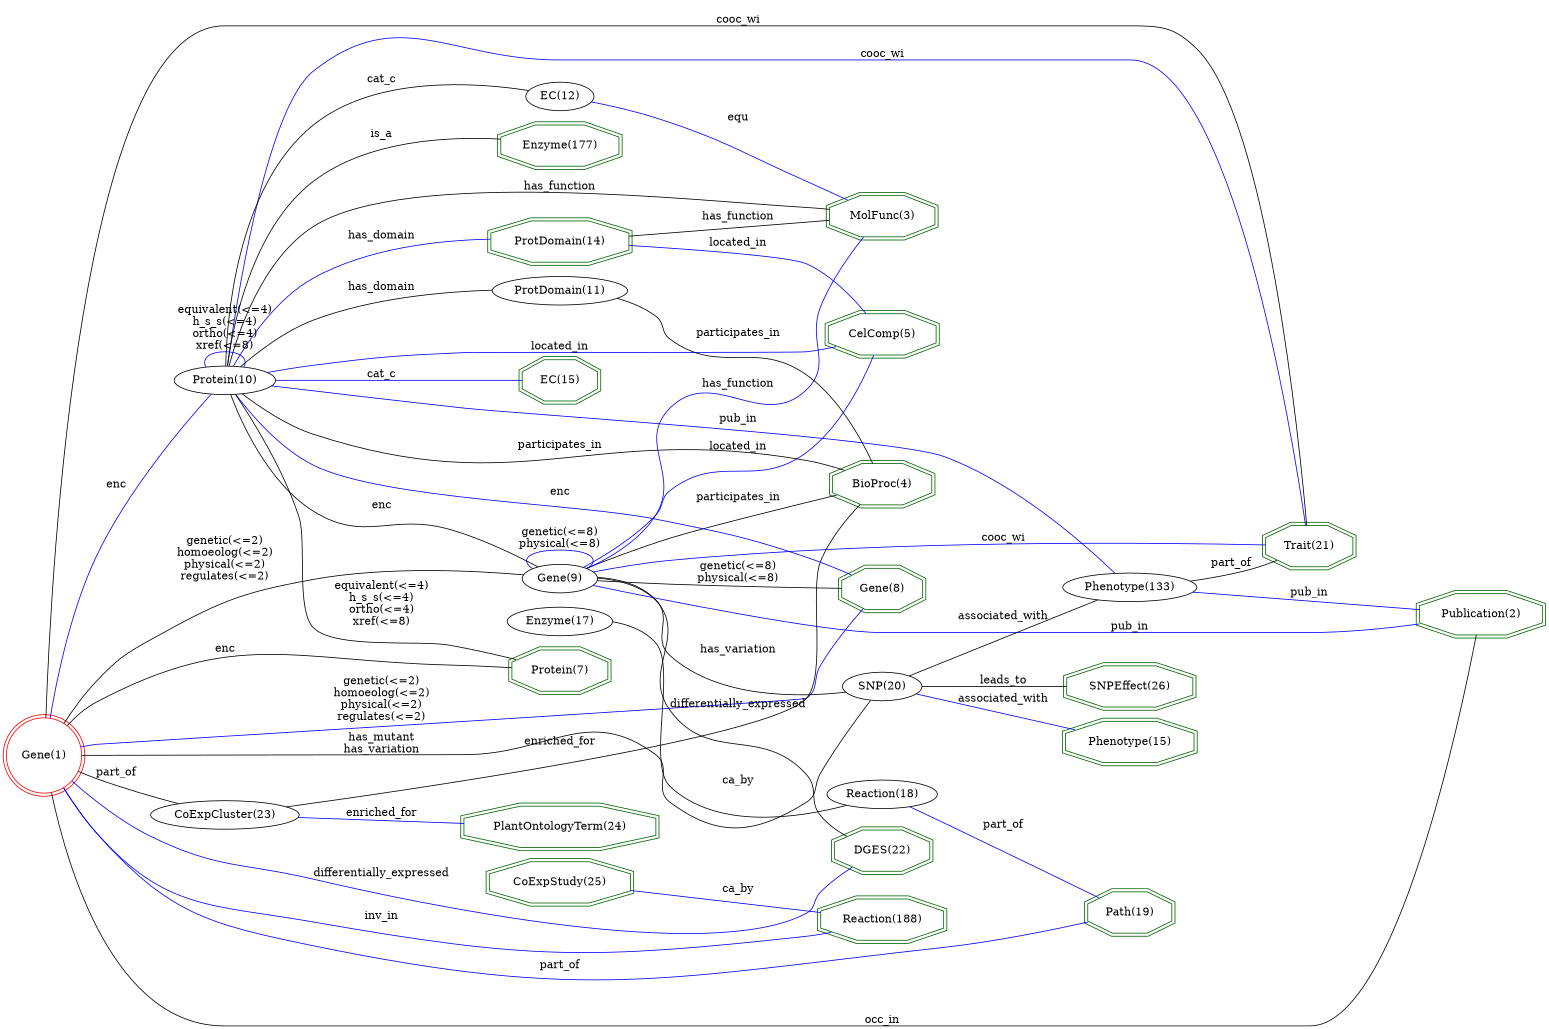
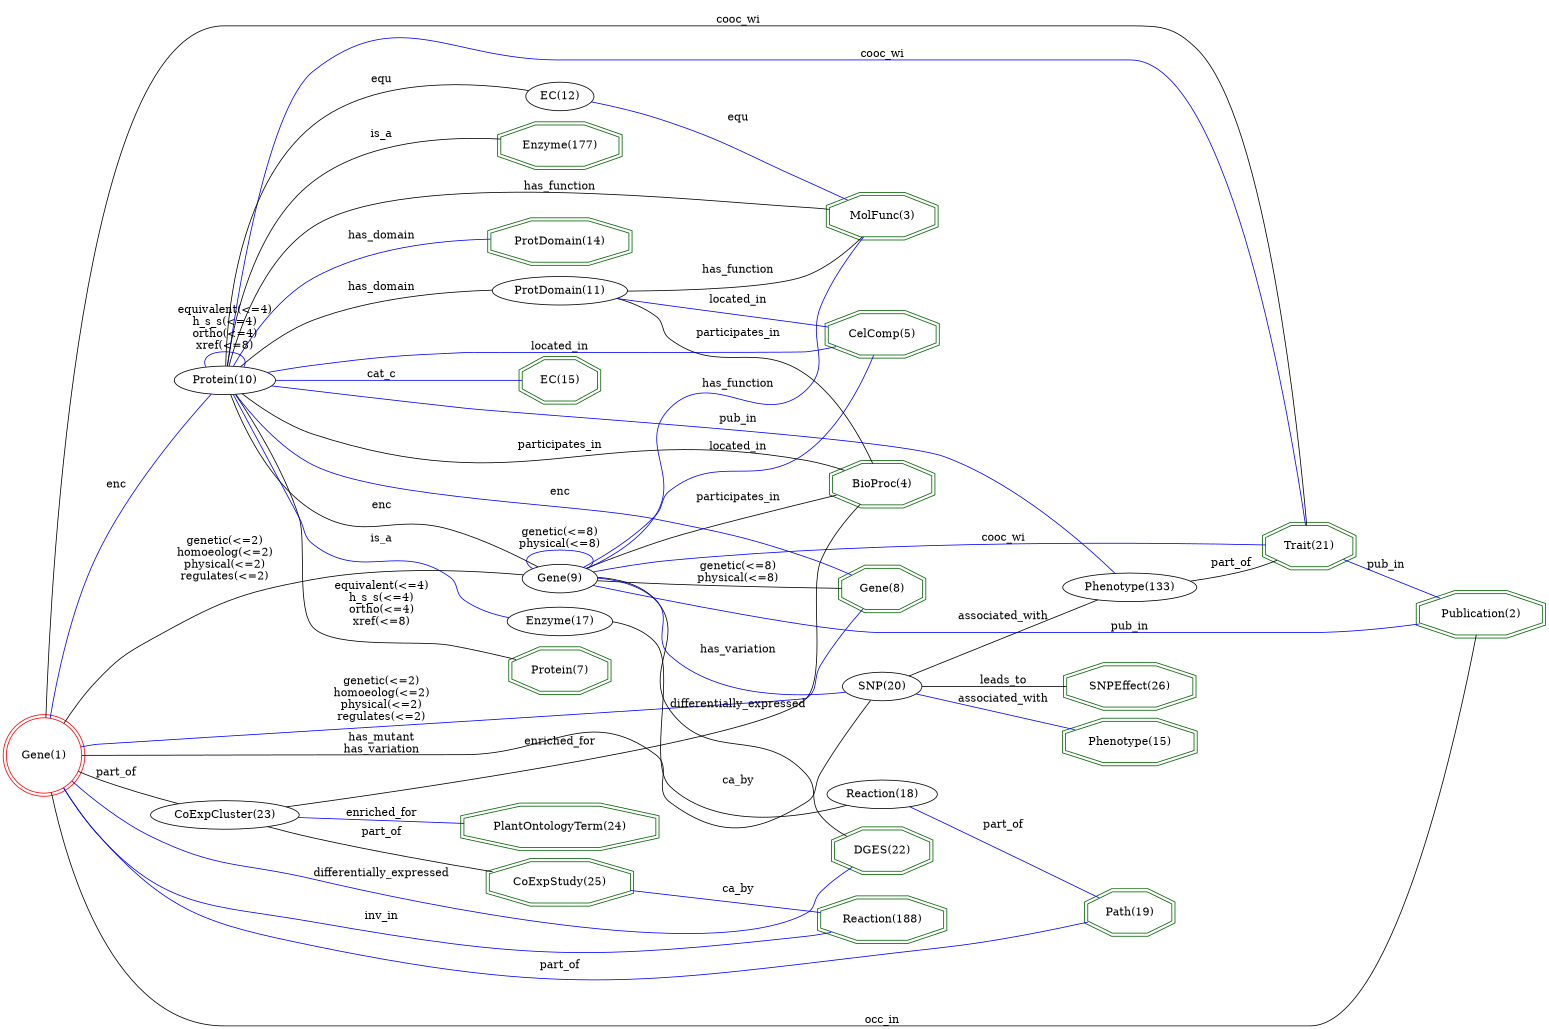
(382, 79) -> (382, 79)
(729, 228) -> (752, 286)
(757, 256) -> (722, 313)
none -> (335, 556)
(1306, 601) -> (1392, 579)
(281, 655) -> none
(695, 673) -> (695, 673)
none -> (380, 852)
